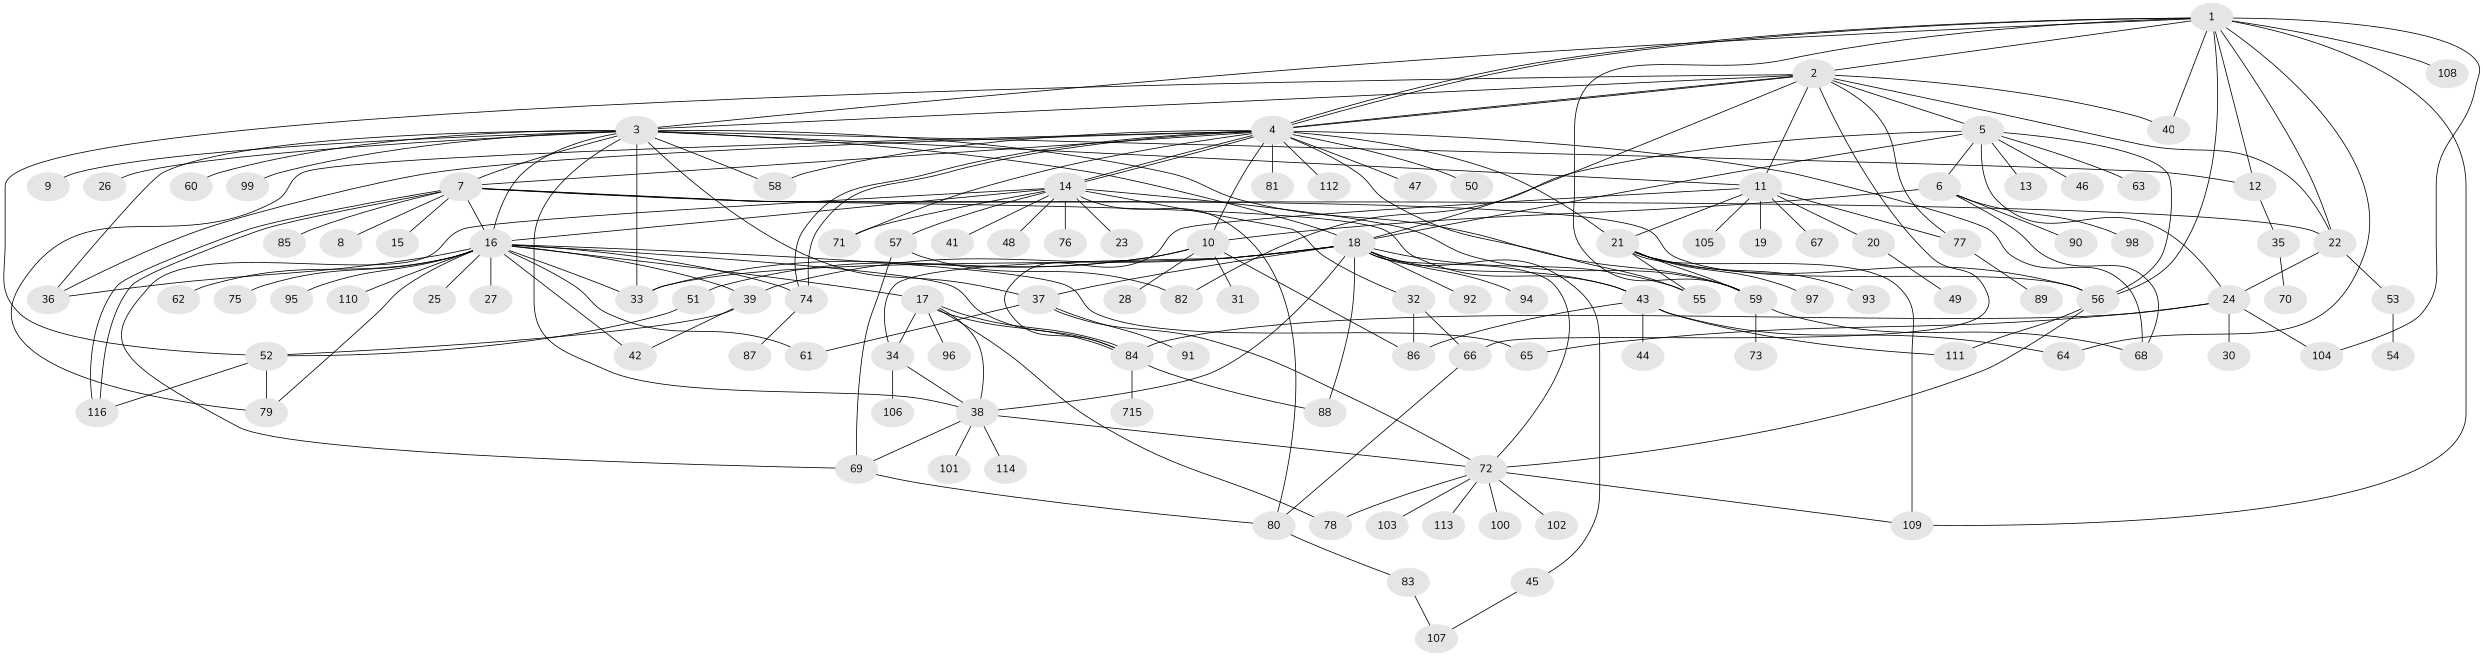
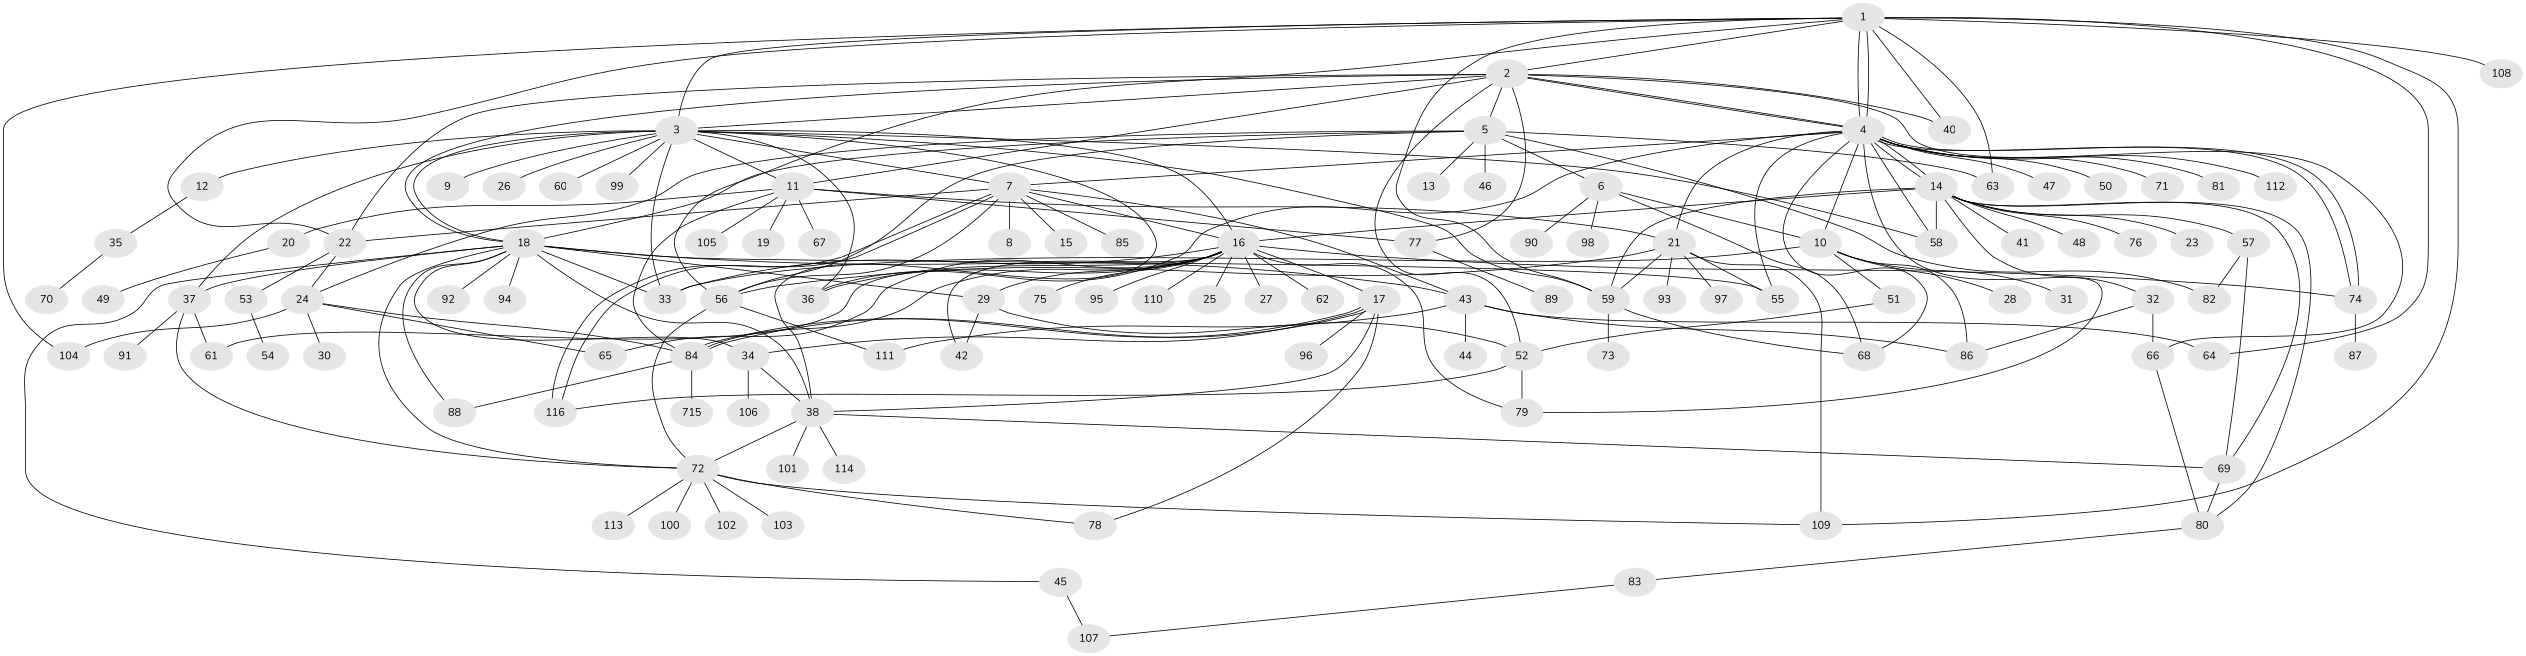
(2234, 102) -> (1955, 86)
(949, 210) -> (1936, 215)
(750, 300) -> (984, 300)
